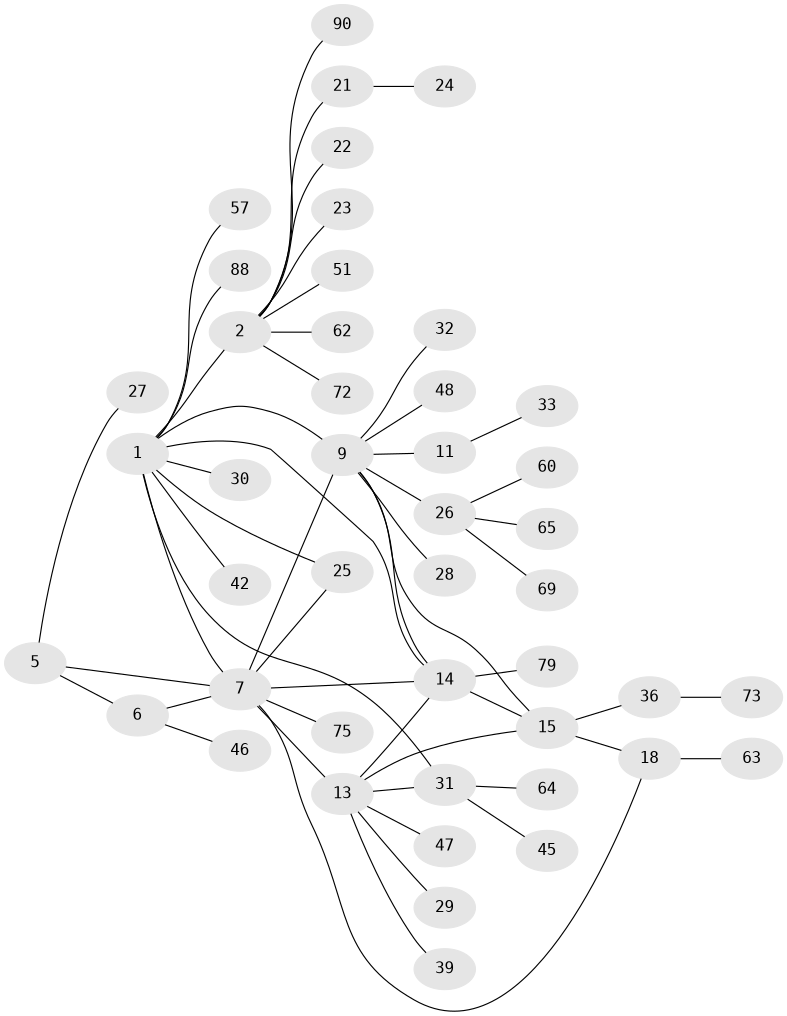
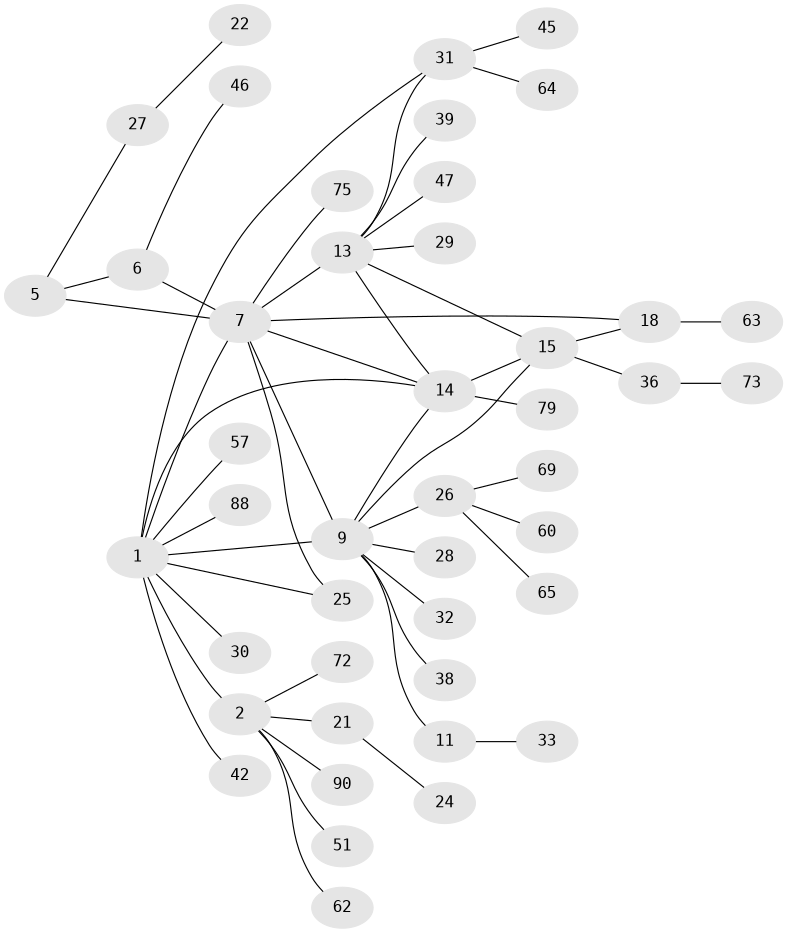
(300, 203) -> (189, 75)
(342, 209) -> none
(445, 391) -> (445, 680)
